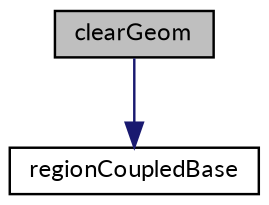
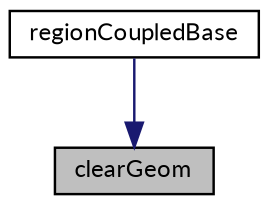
(134, 90) -> (134, 90)
